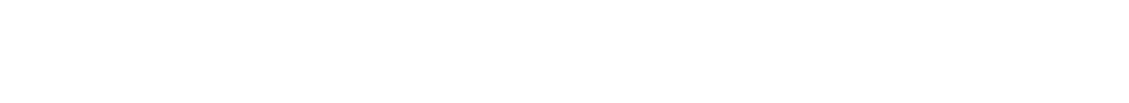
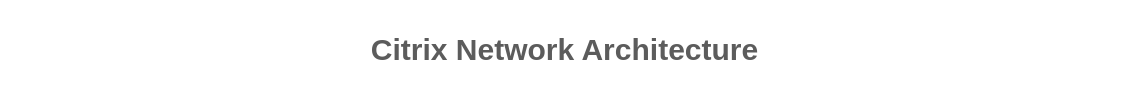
none -> (564, 51)
